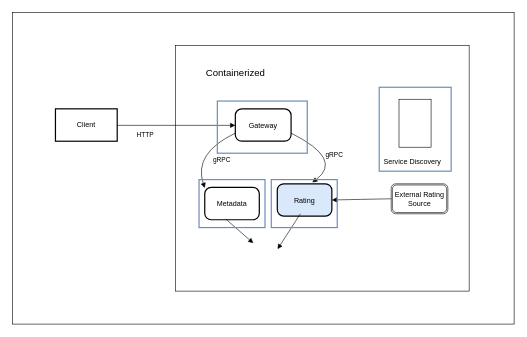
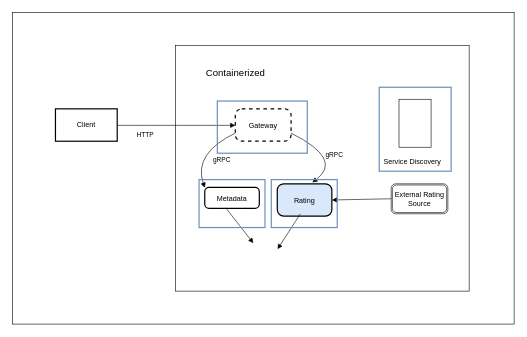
(263, 125) -> (263, 125)
(232, 204) -> (232, 198)
